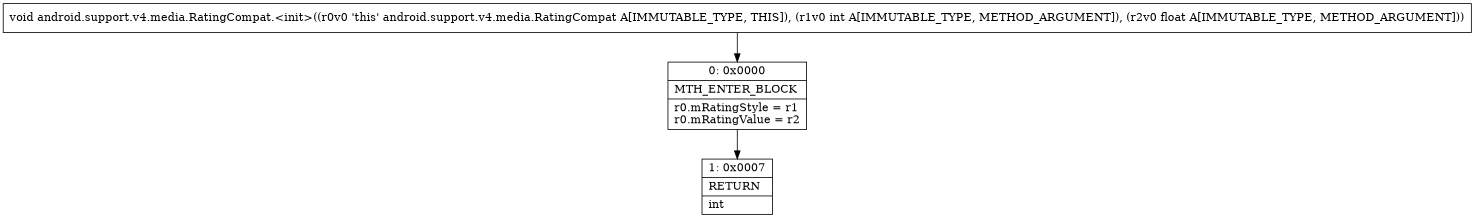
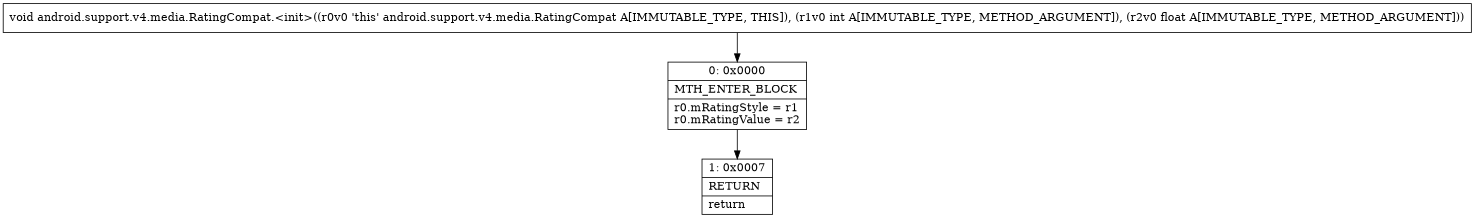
(716, 205) -> (727, 205)
